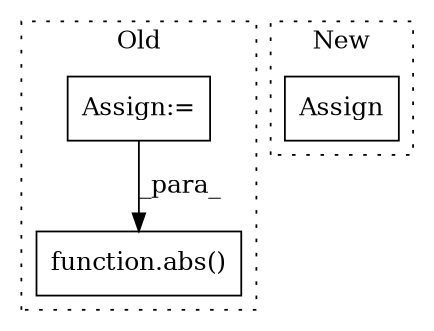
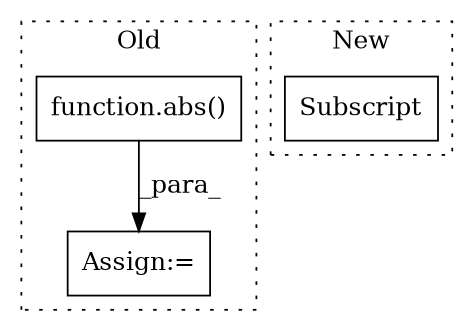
(342, 109) -> (361, 109)
(139, 177) -> (139, 177)
